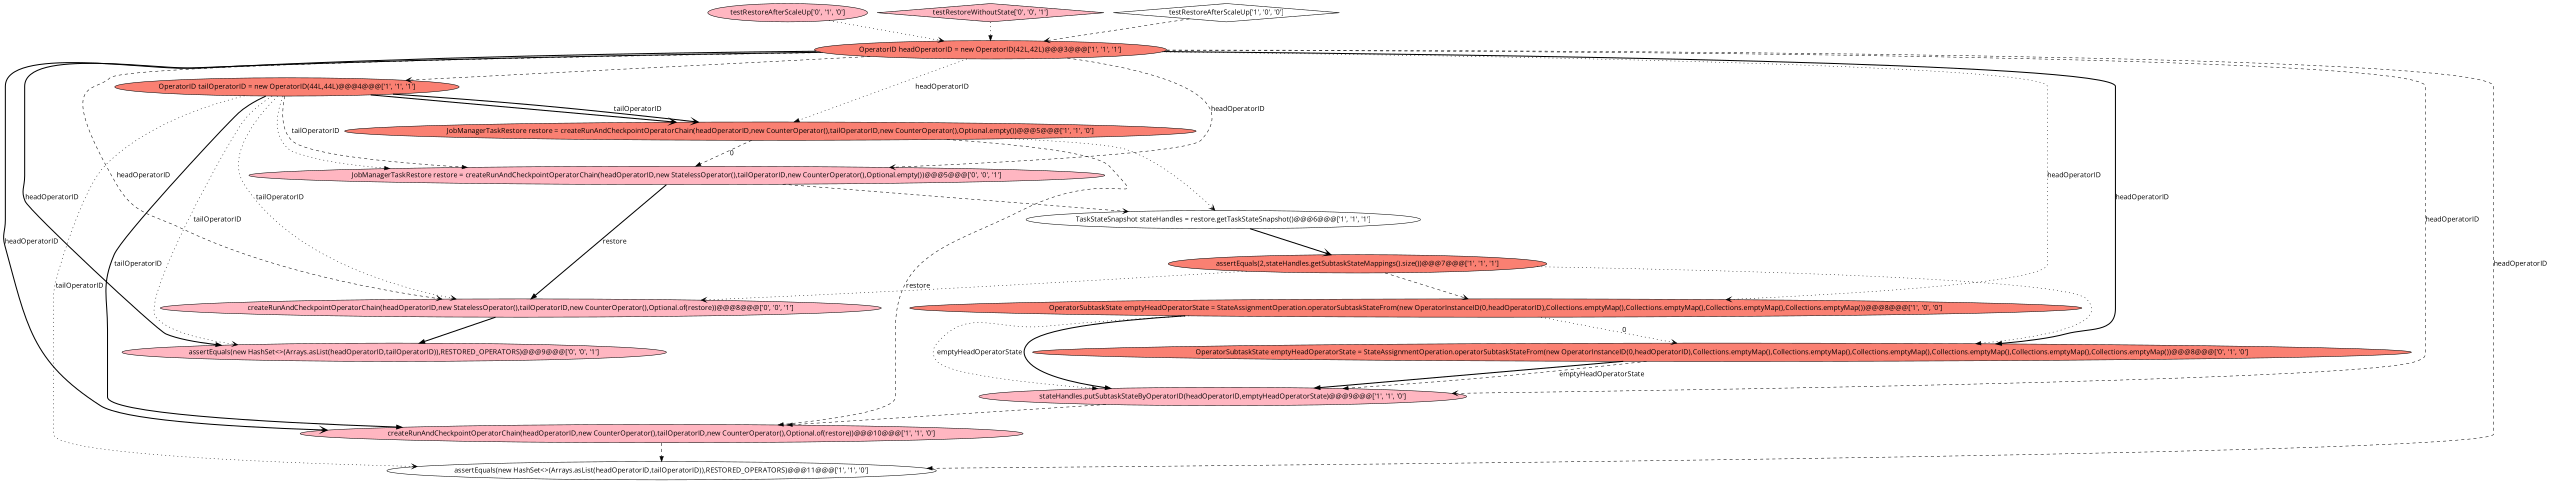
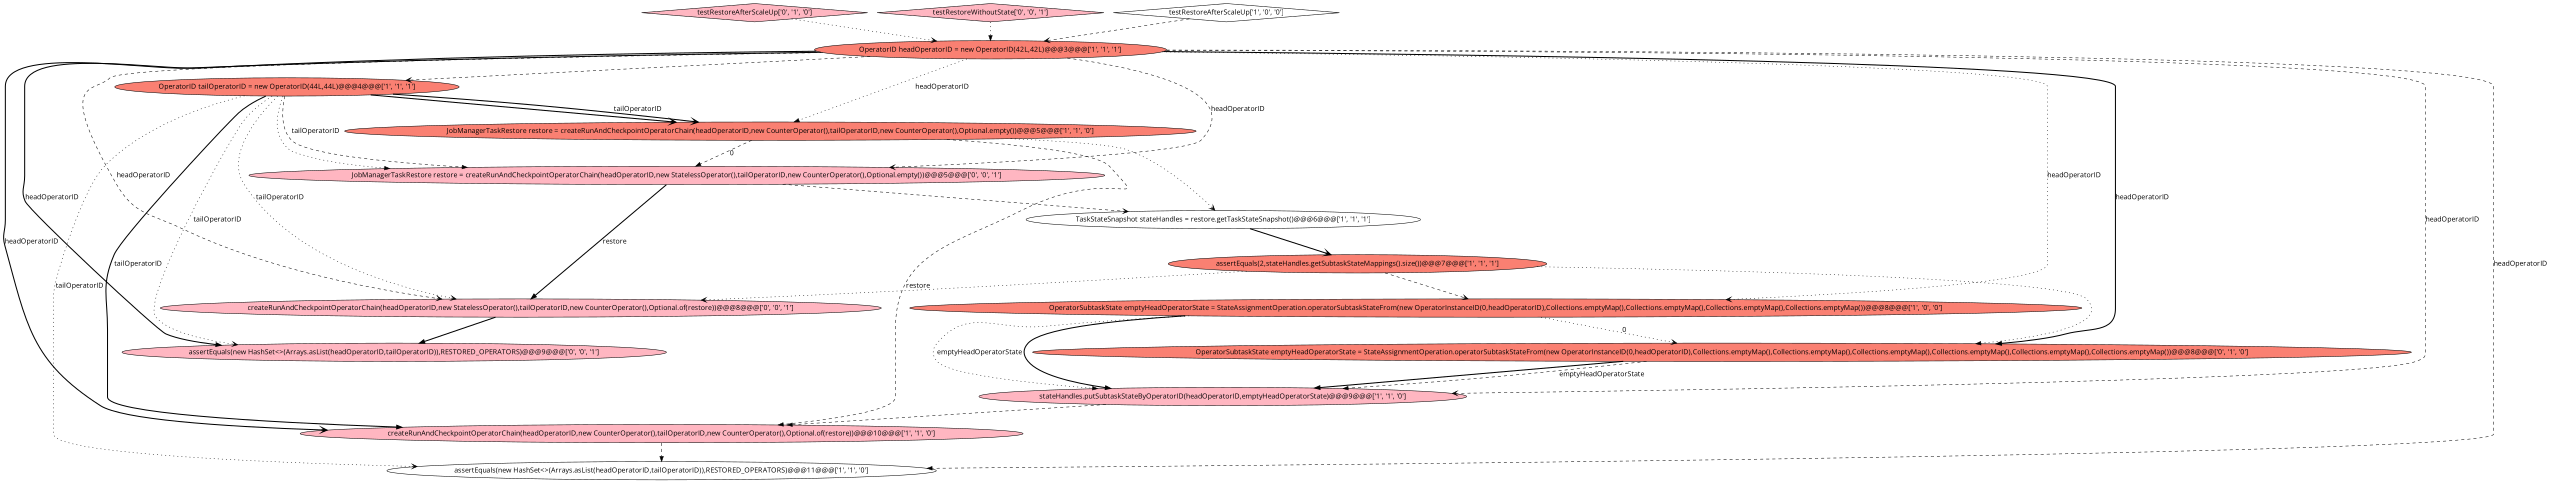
(788, 13) -> (755, 13)
